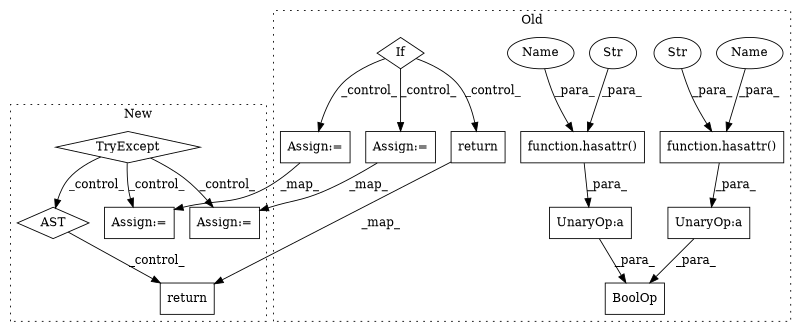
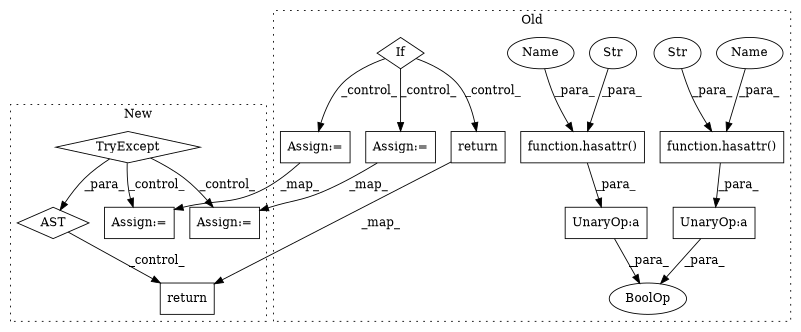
(97, 185) -> (104, 185)
(635, 299) -> (648, 299)
